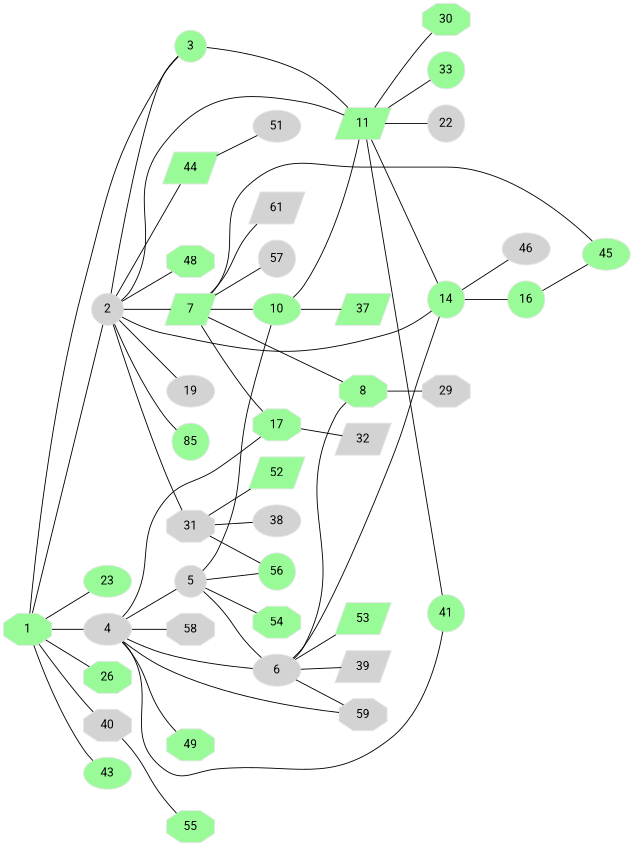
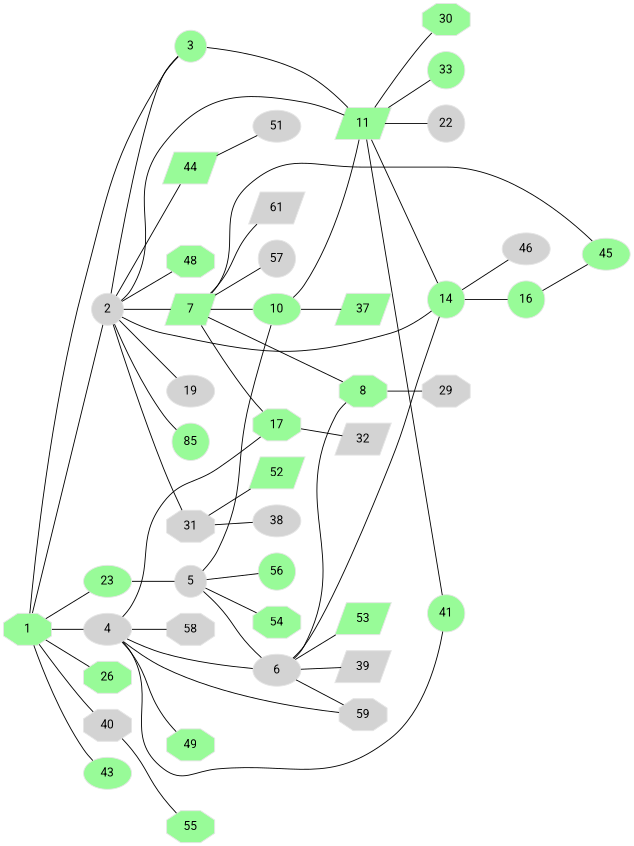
(235, 550) -> none
(151, 604) -> (153, 581)
